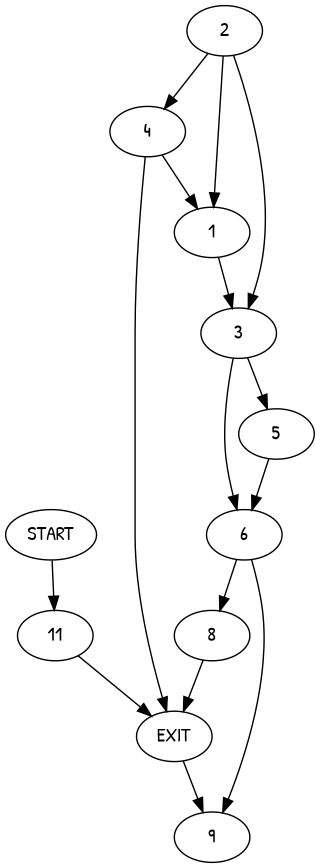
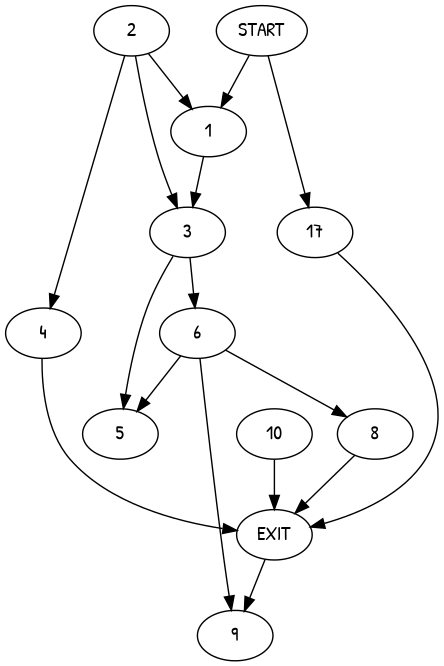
(176, 176) -> (239, 75)
none -> (274, 434)
(263, 478) -> (163, 378)
(55, 636) -> (315, 232)
